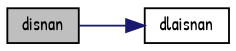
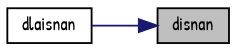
(102, 26) -> (115, 26)
